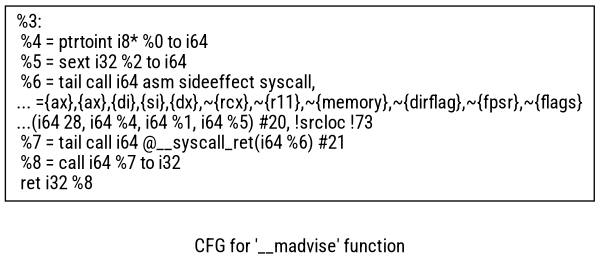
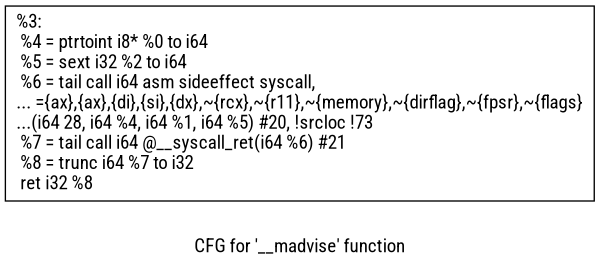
(99, 163) -> (106, 163)
